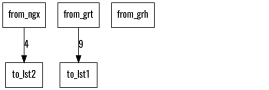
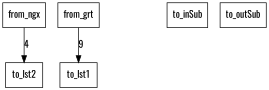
(133, 15) -> none
none -> (187, 15)
none -> (243, 15)
